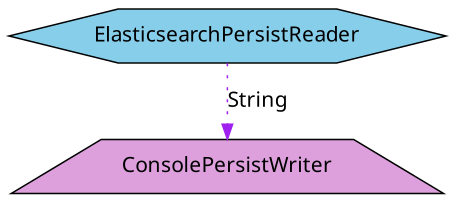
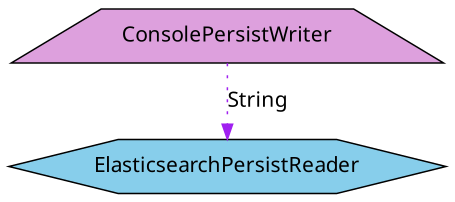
(227, 94) -> (227, 94)
